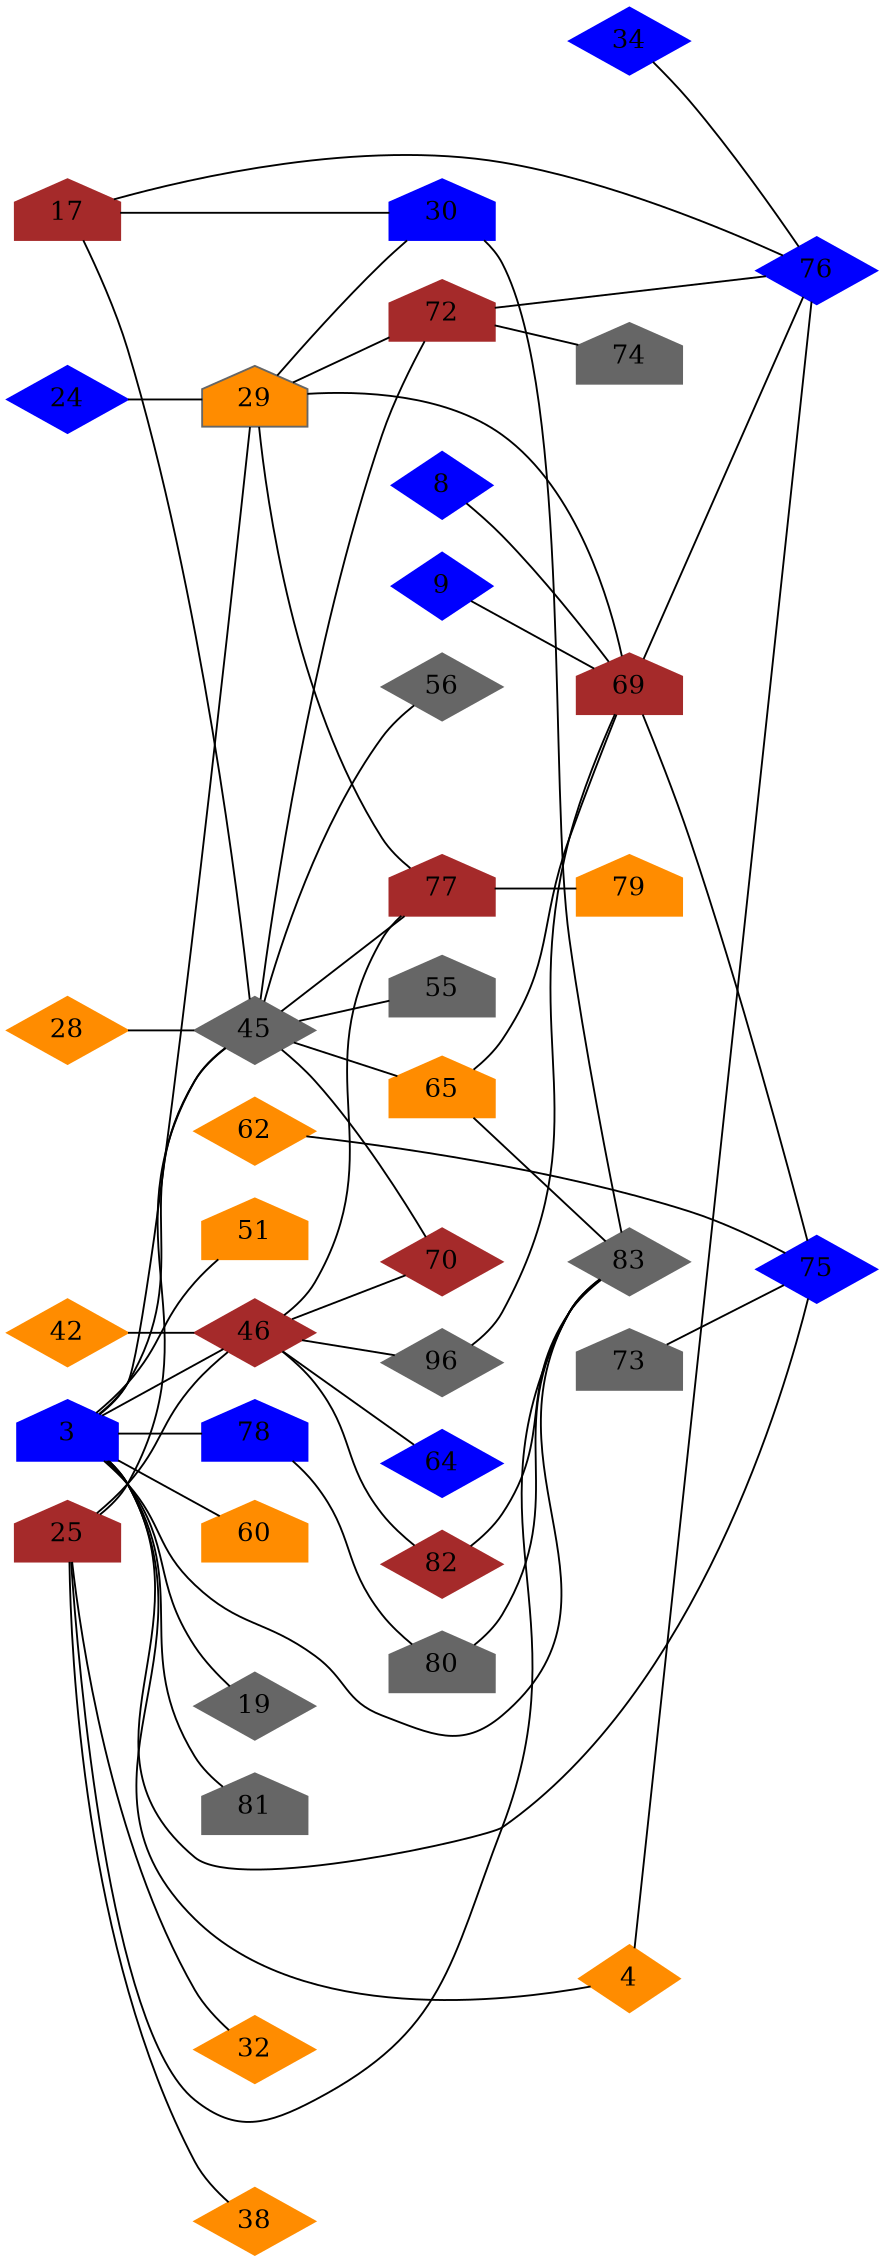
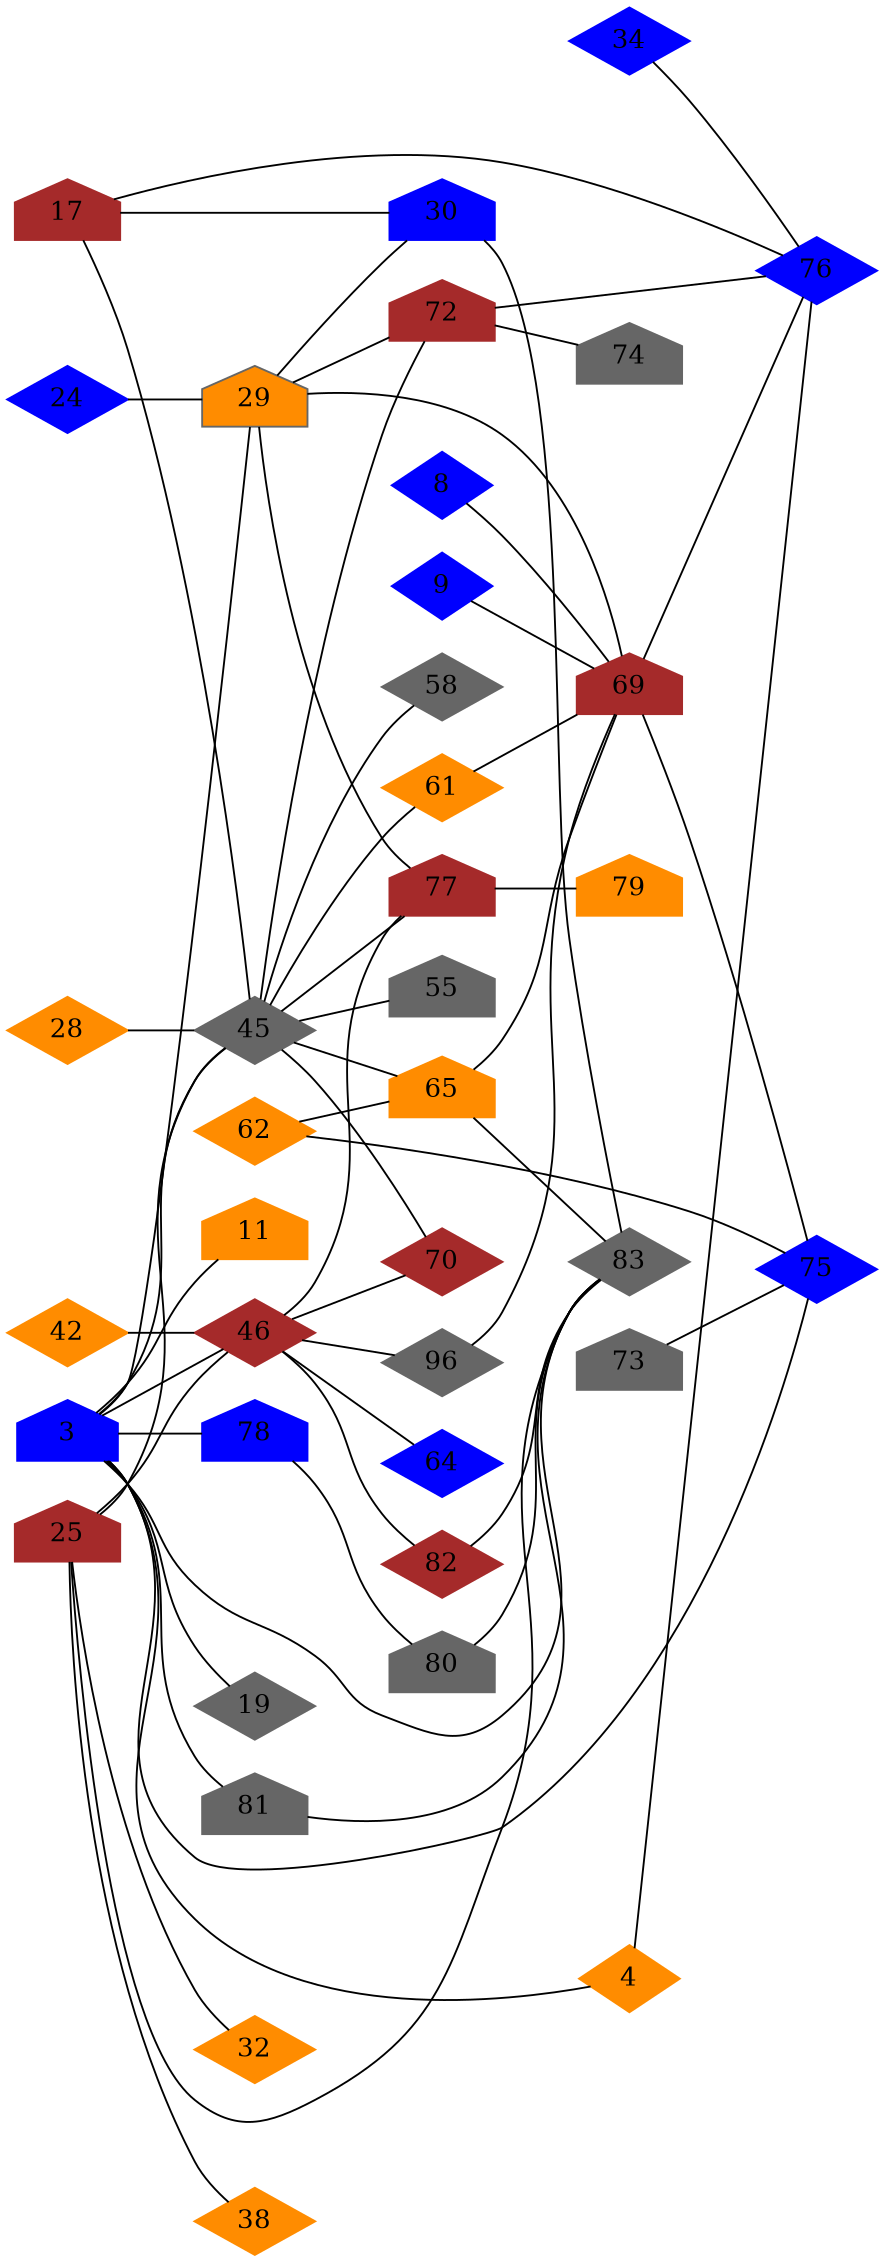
(442, 687) -> (442, 687)
none -> (442, 788)
none -> (329, 1115)
(255, 1232) -> (255, 1232)
(255, 1534) -> none
none -> (562, 1648)
